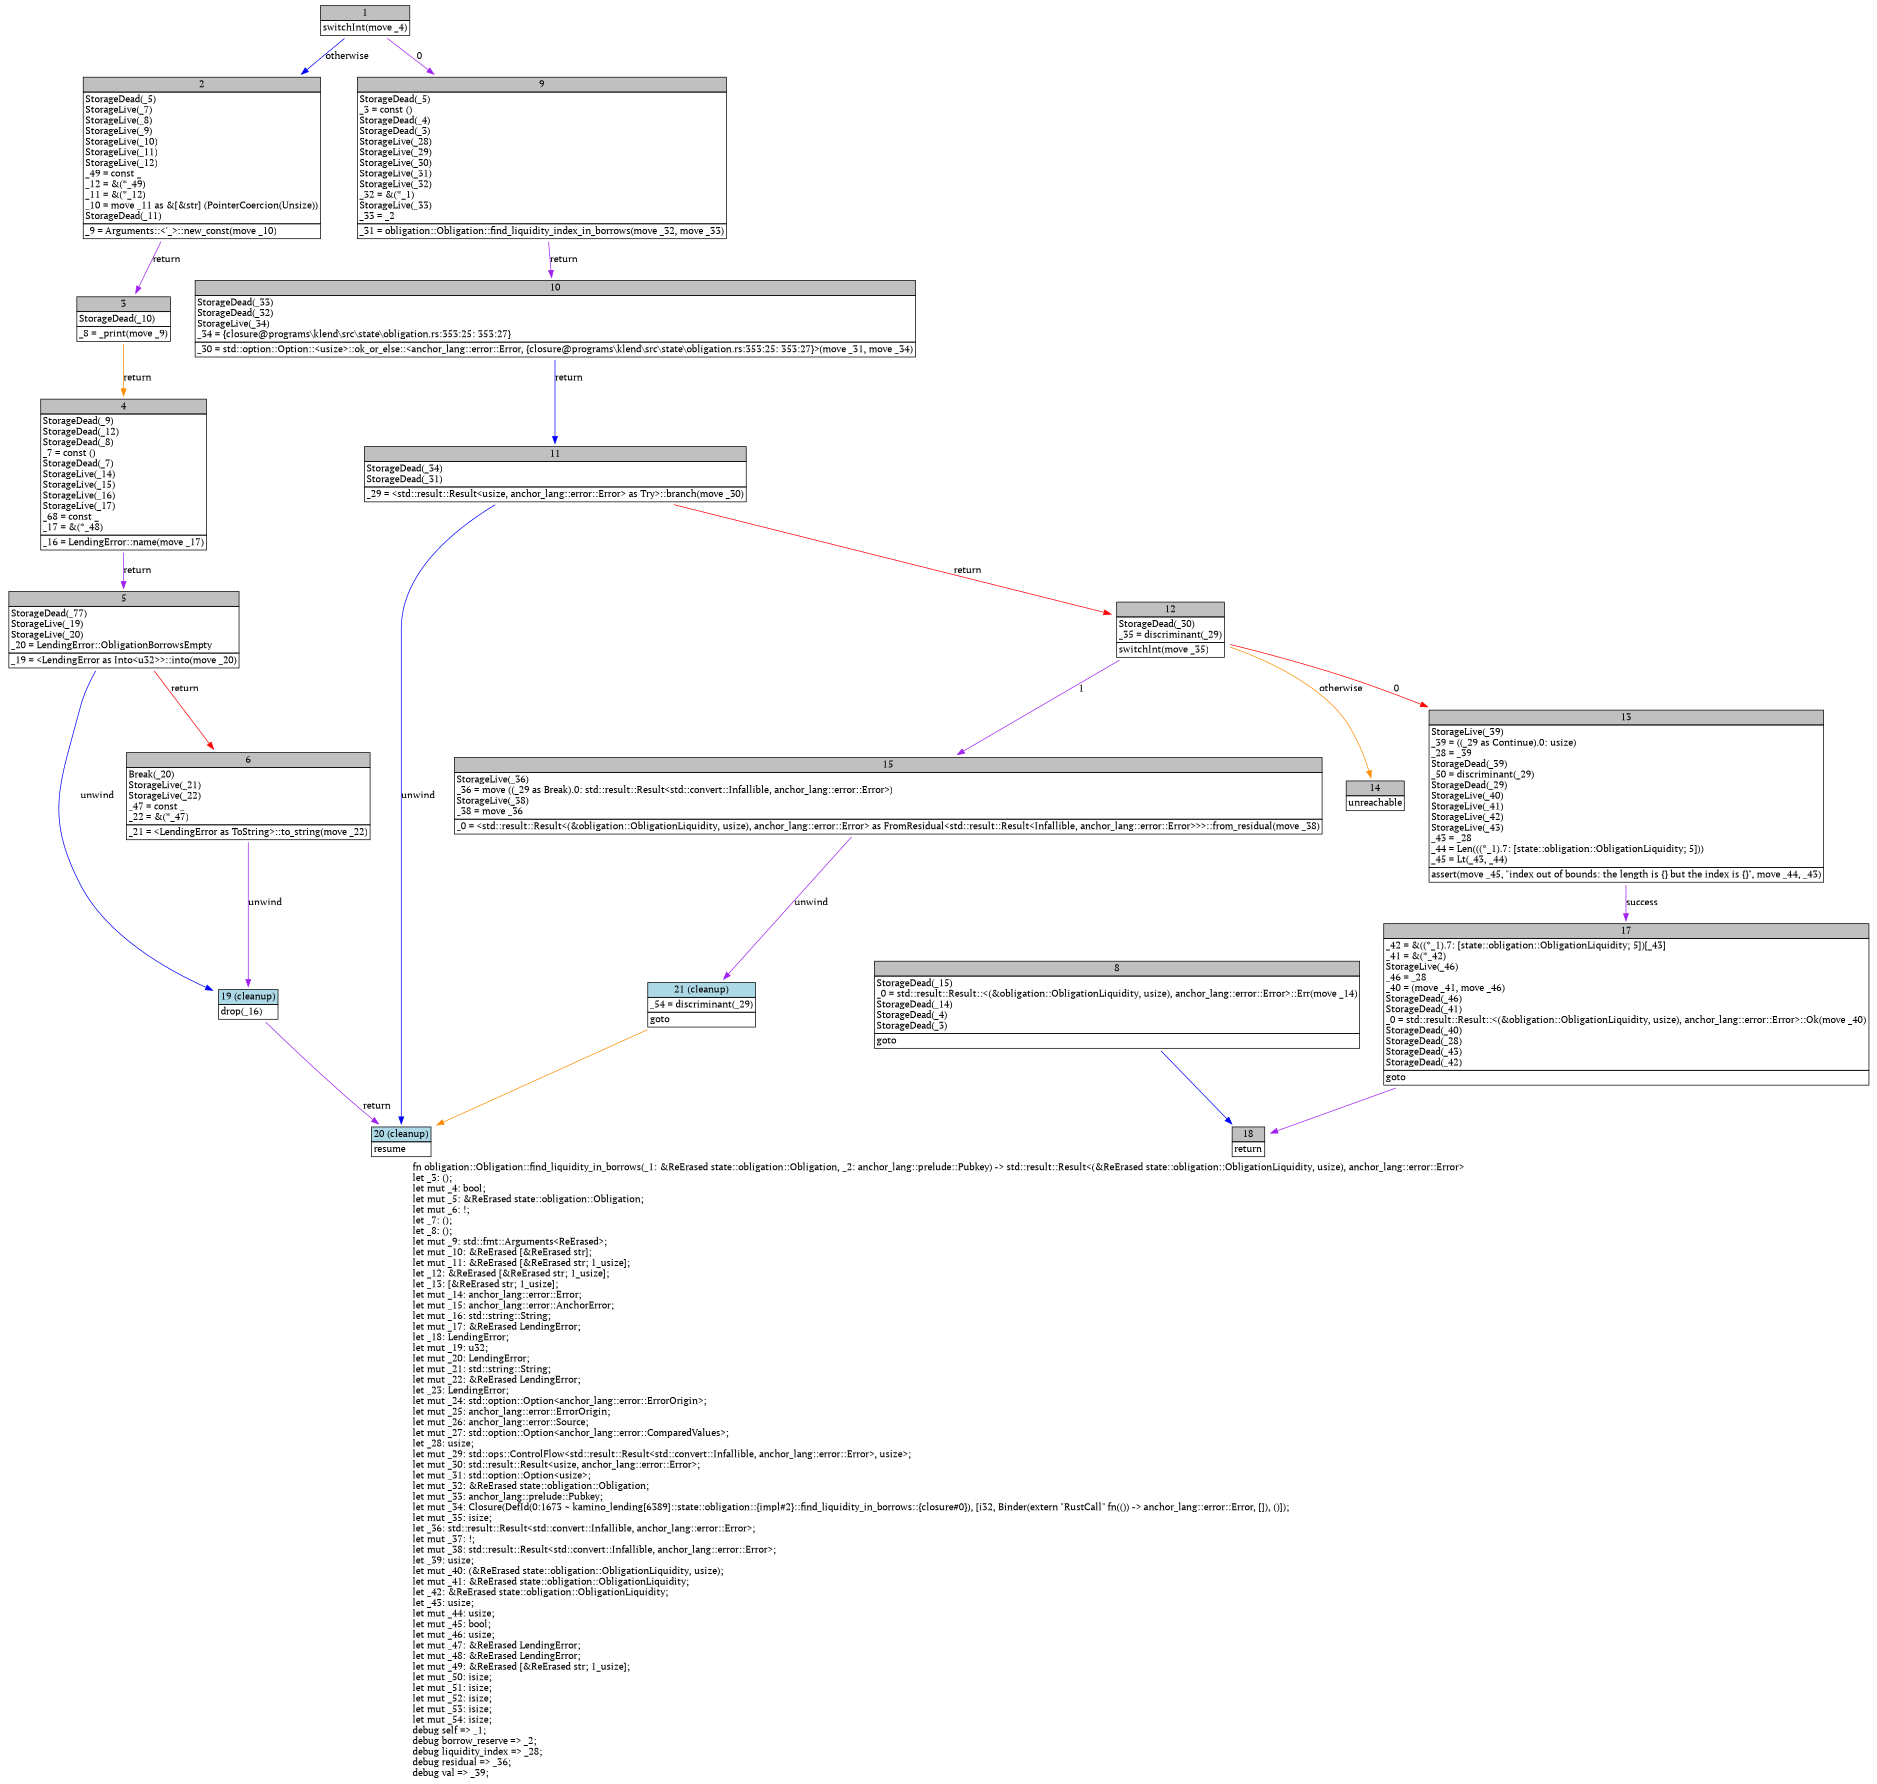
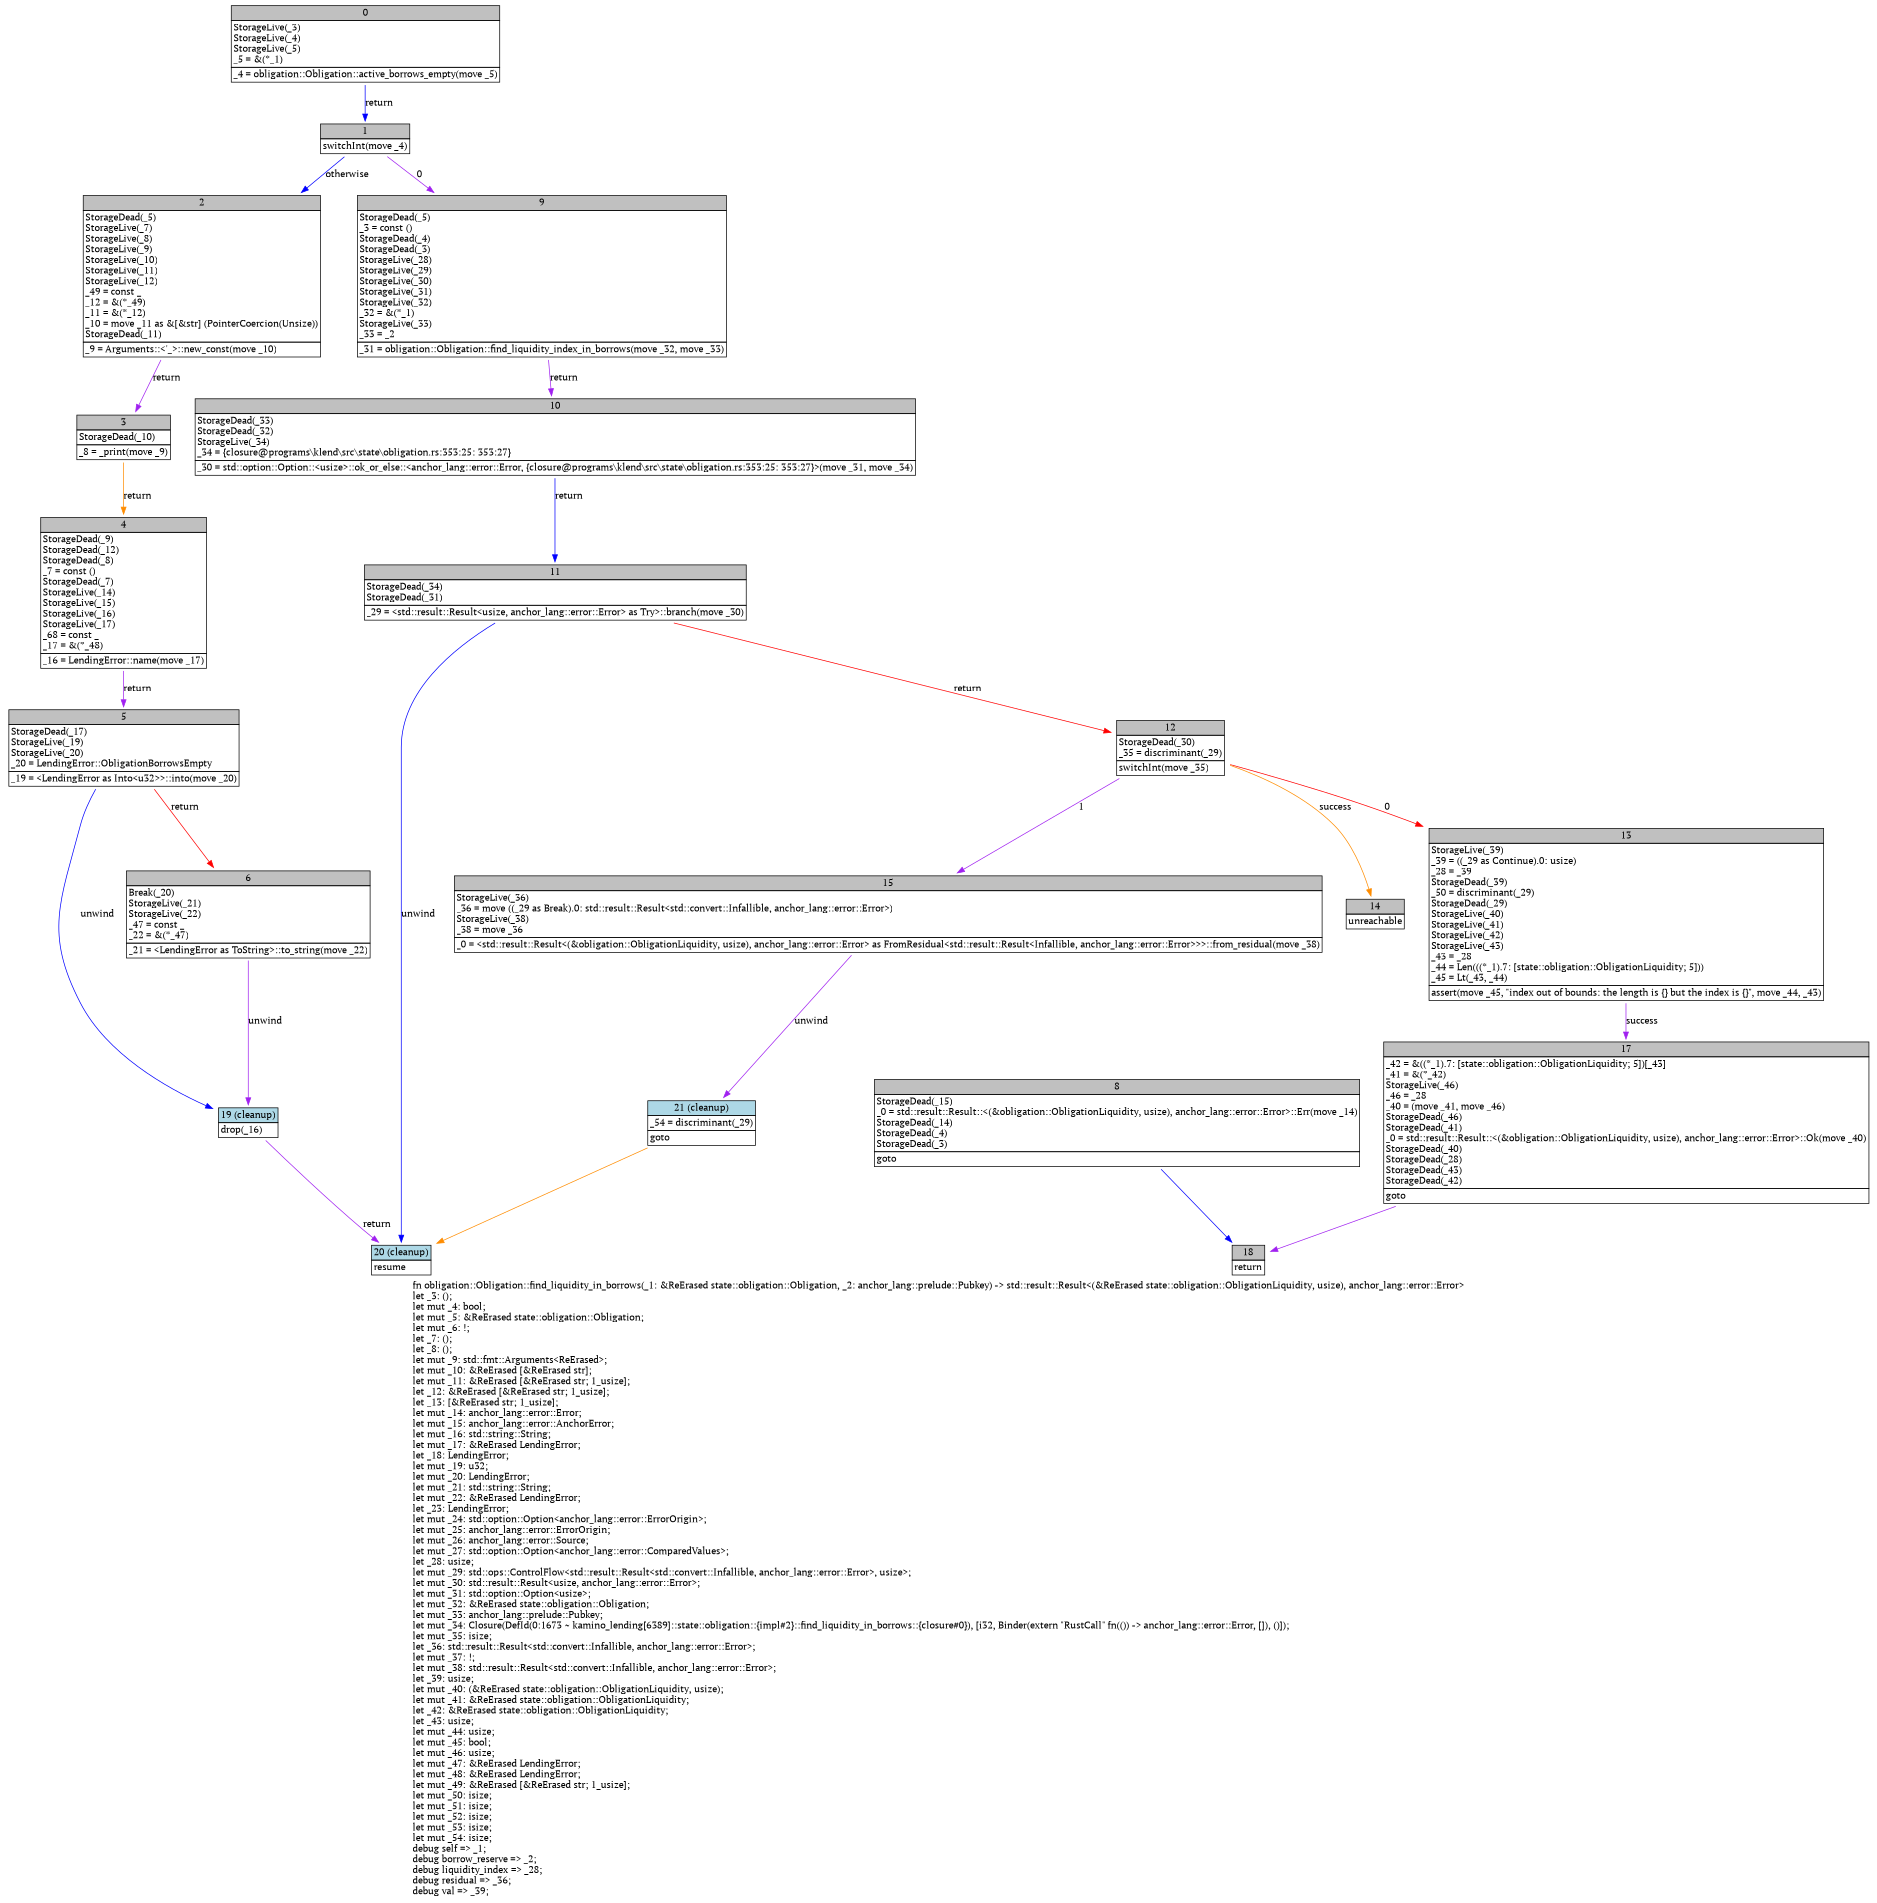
none -> (365, 44)
(49, 613) -> (49, 732)
(1341, 689) -> (1336, 807)
